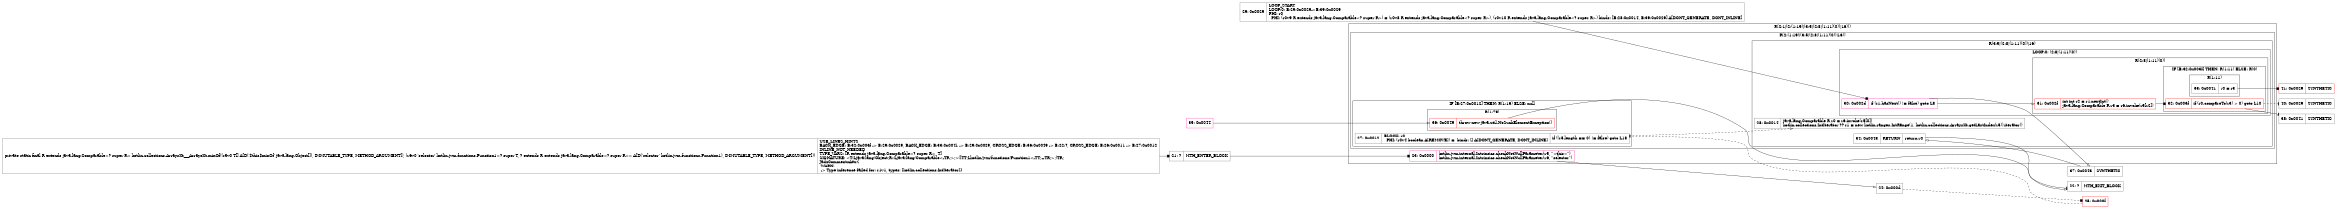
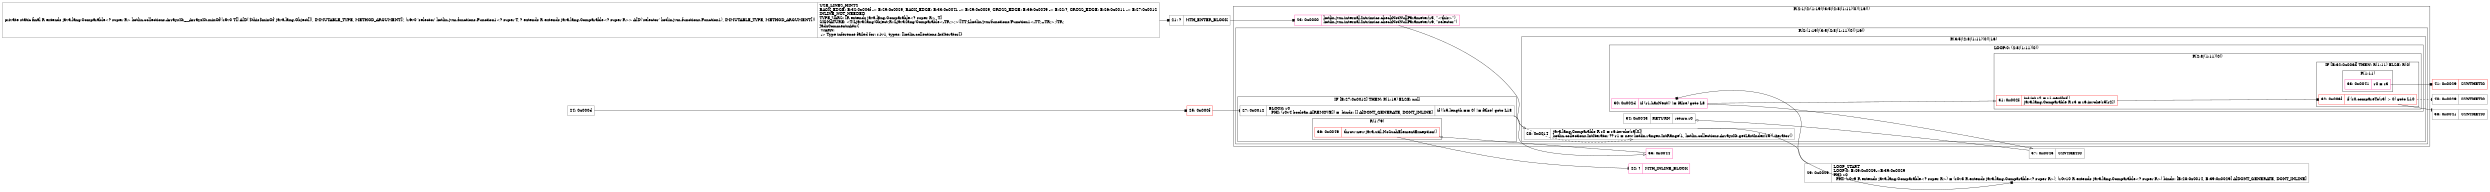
(2215, 89) -> (2368, 84)
(2008, 144) -> none
none -> (1566, 154)
(1857, 171) -> (1226, 111)
(1715, 174) -> (1478, 60)
none -> (1847, 179)
(2102, 186) -> (1666, 169)
(1991, 195) -> (889, 111)
